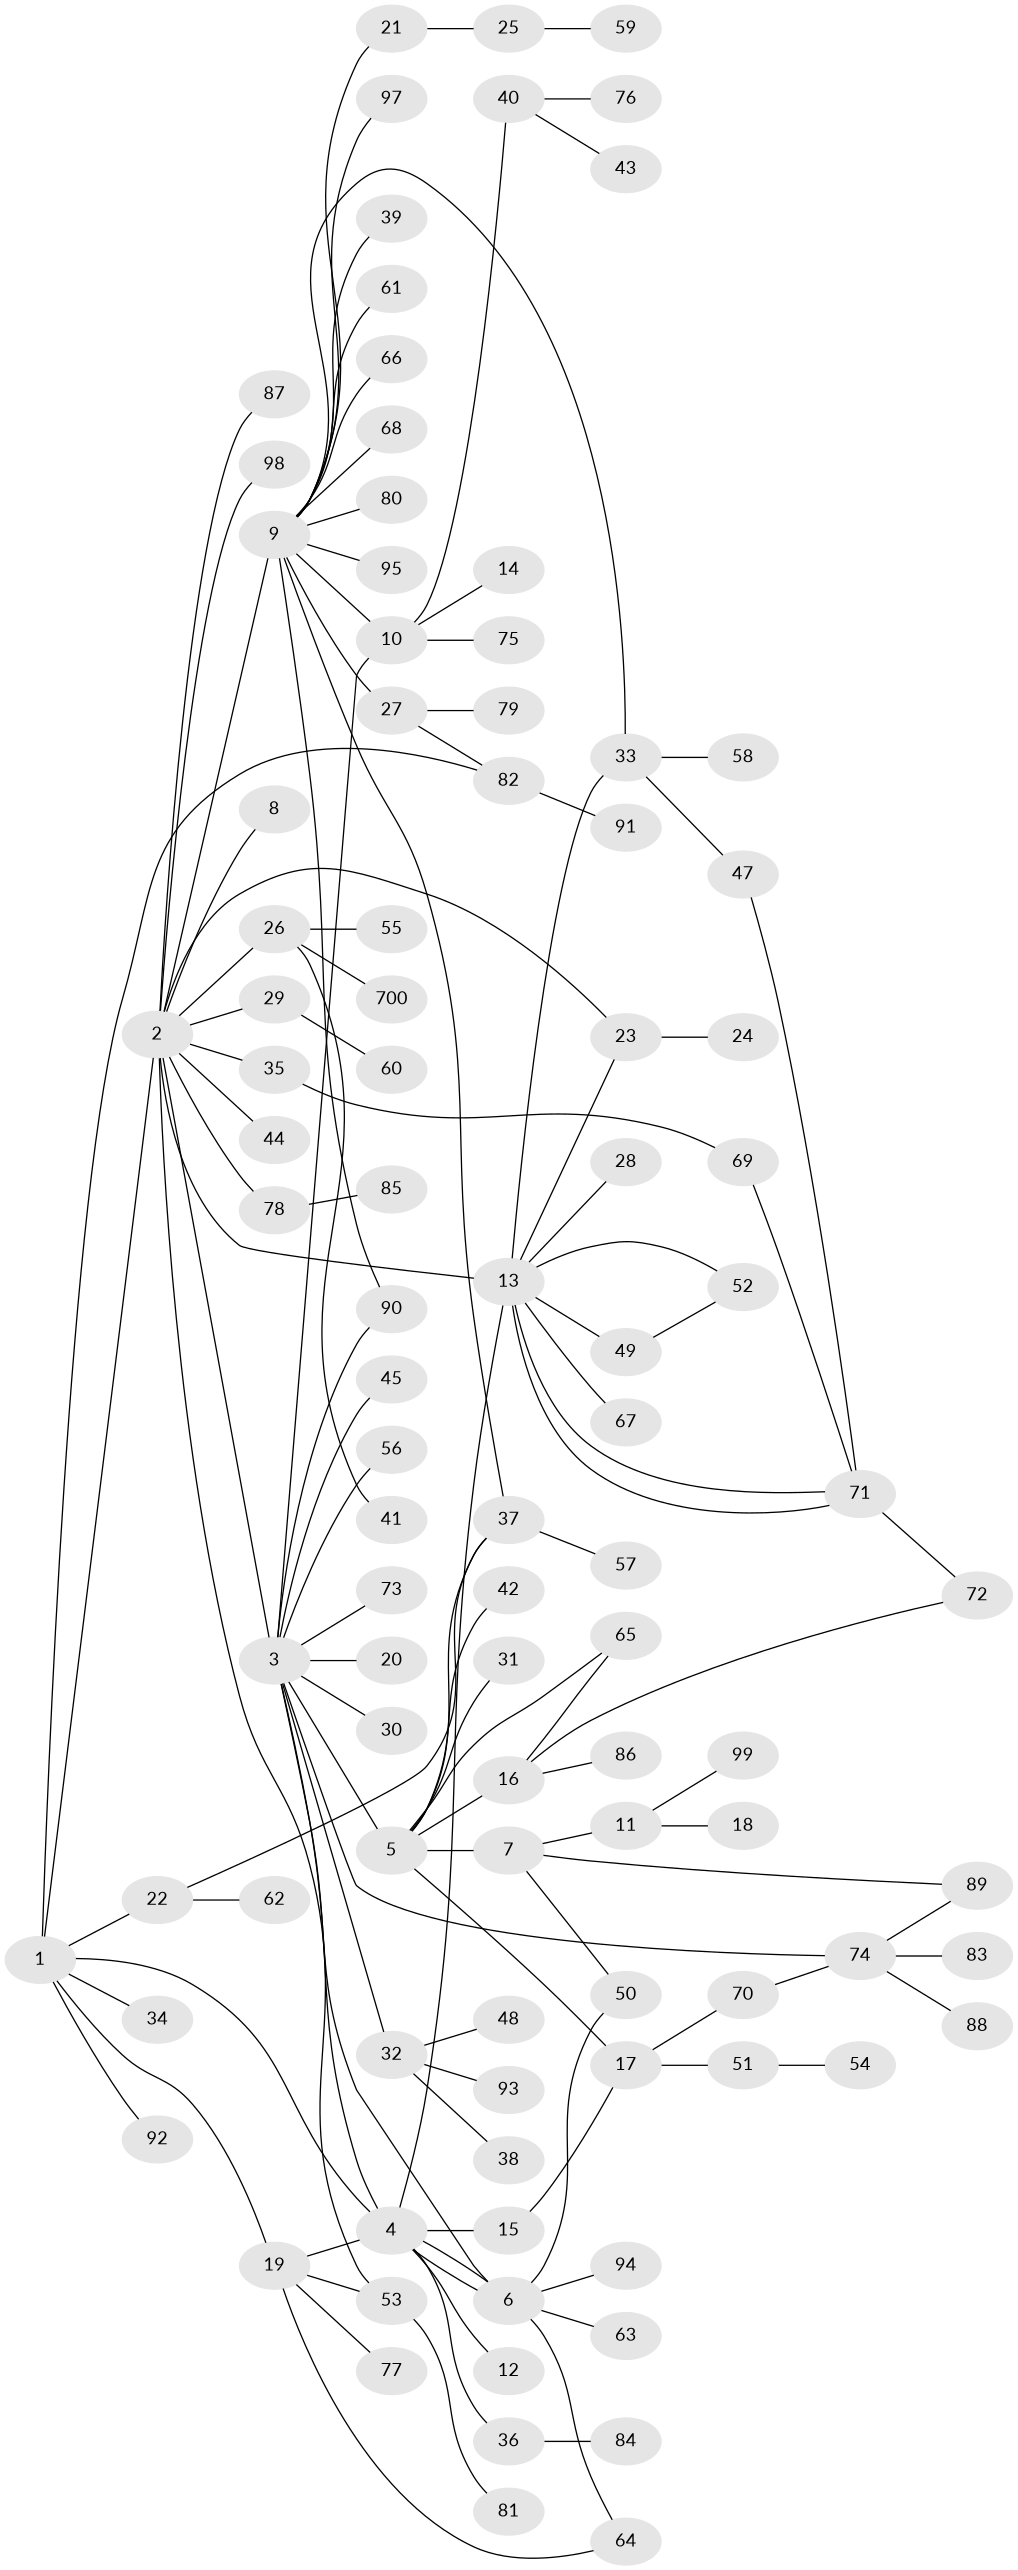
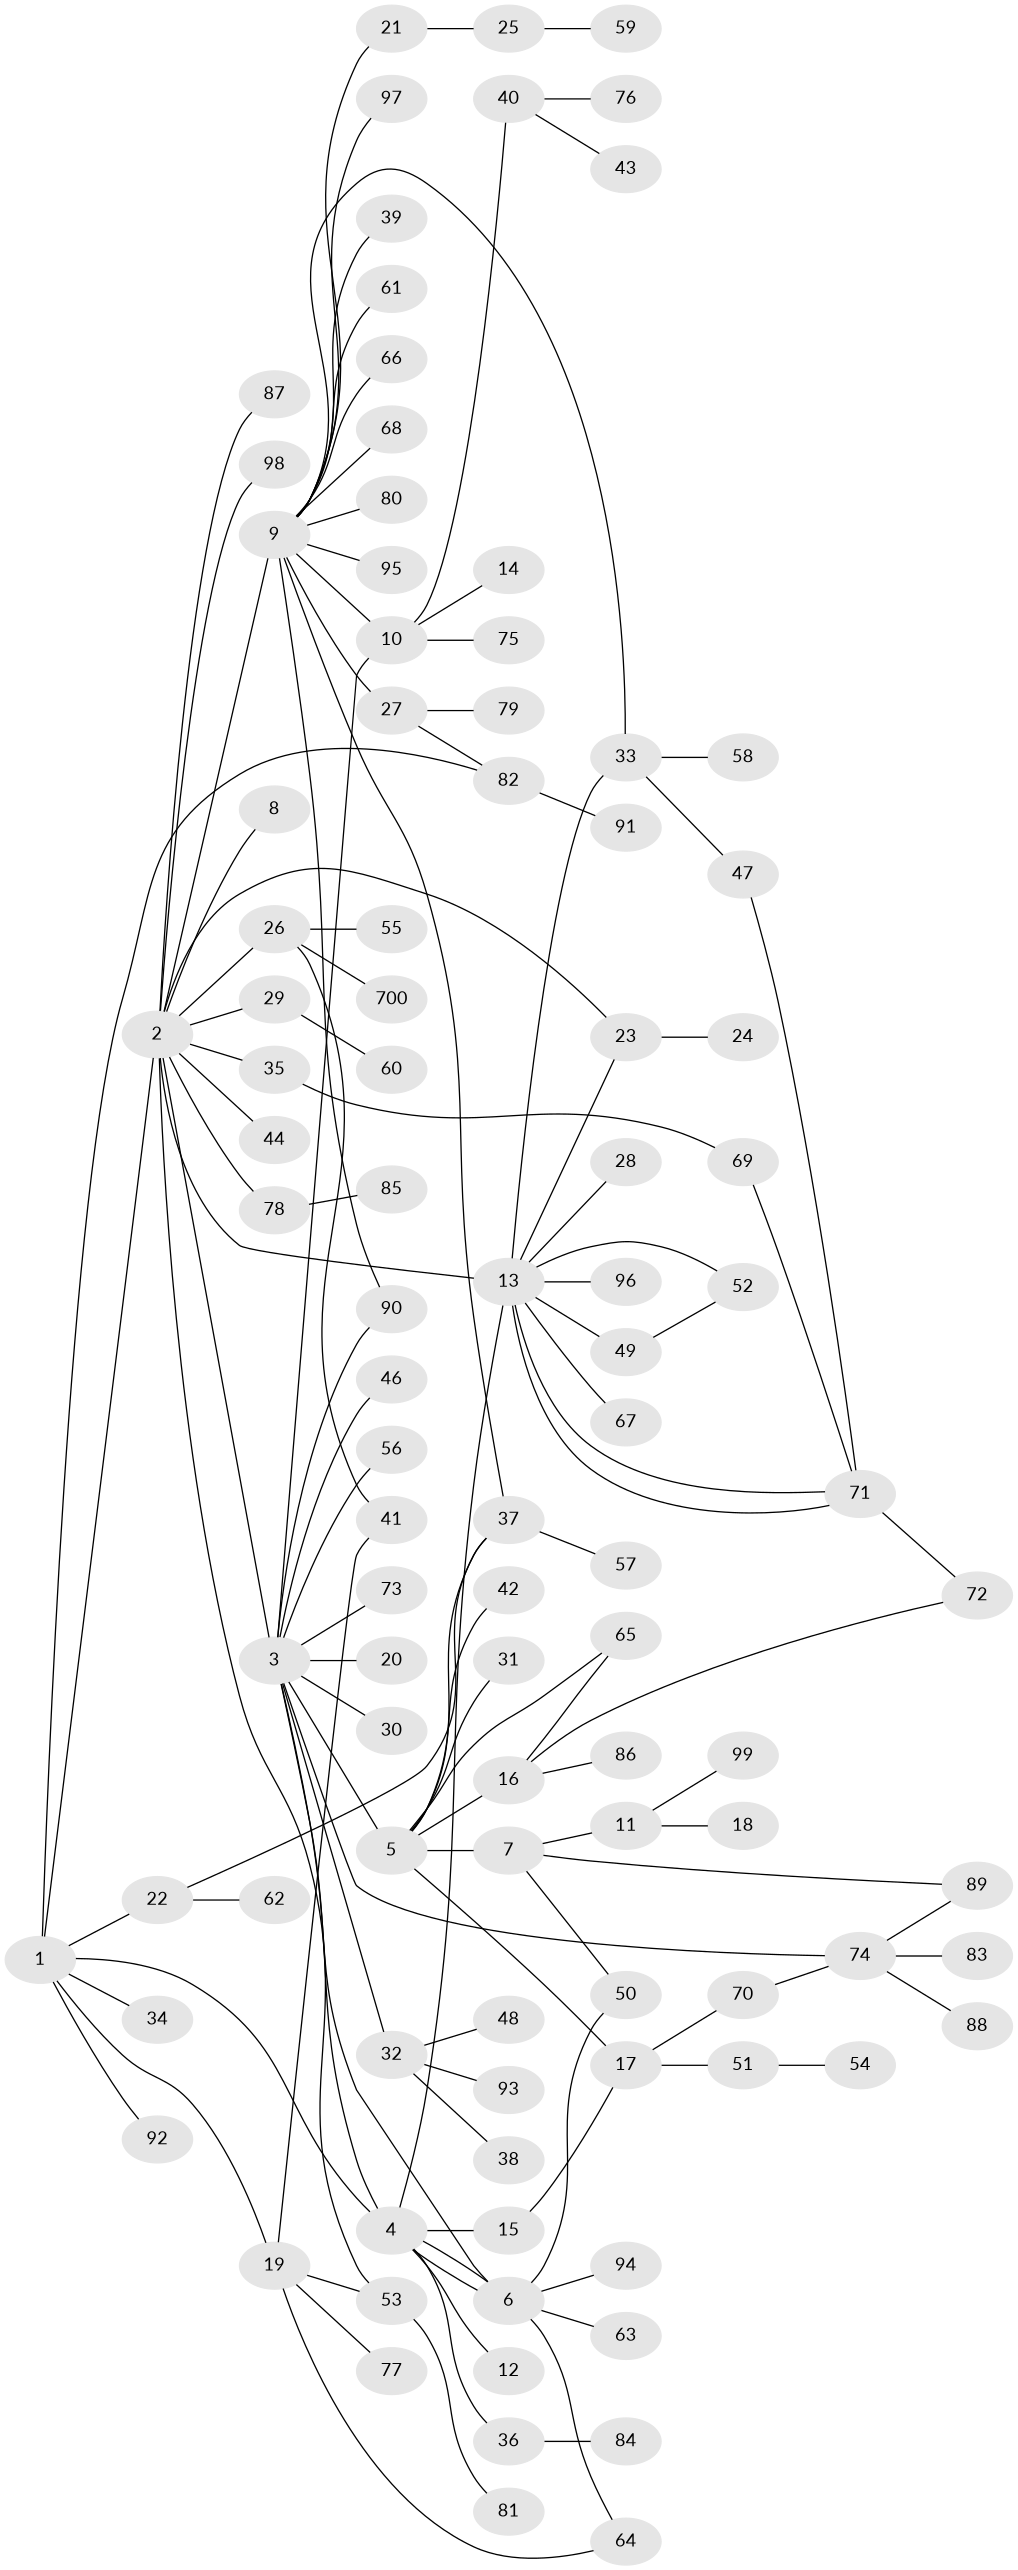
none -> (626, 1282)
(392, 1379) -> (392, 1379)
(333, 2248) -> (312, 1923)
